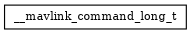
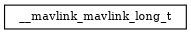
(95, 17) -> (95, 17)
